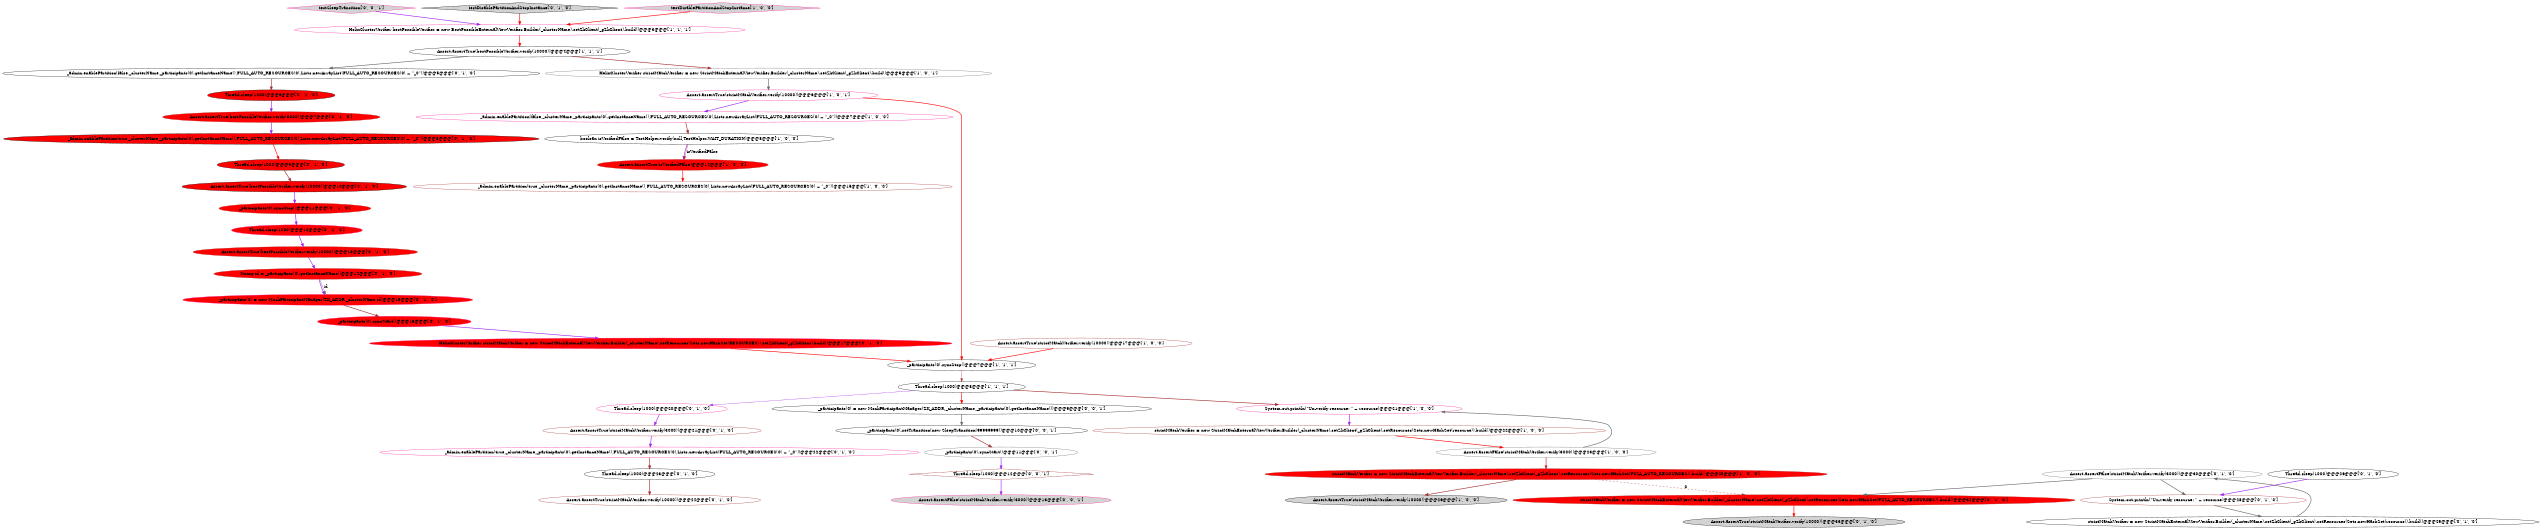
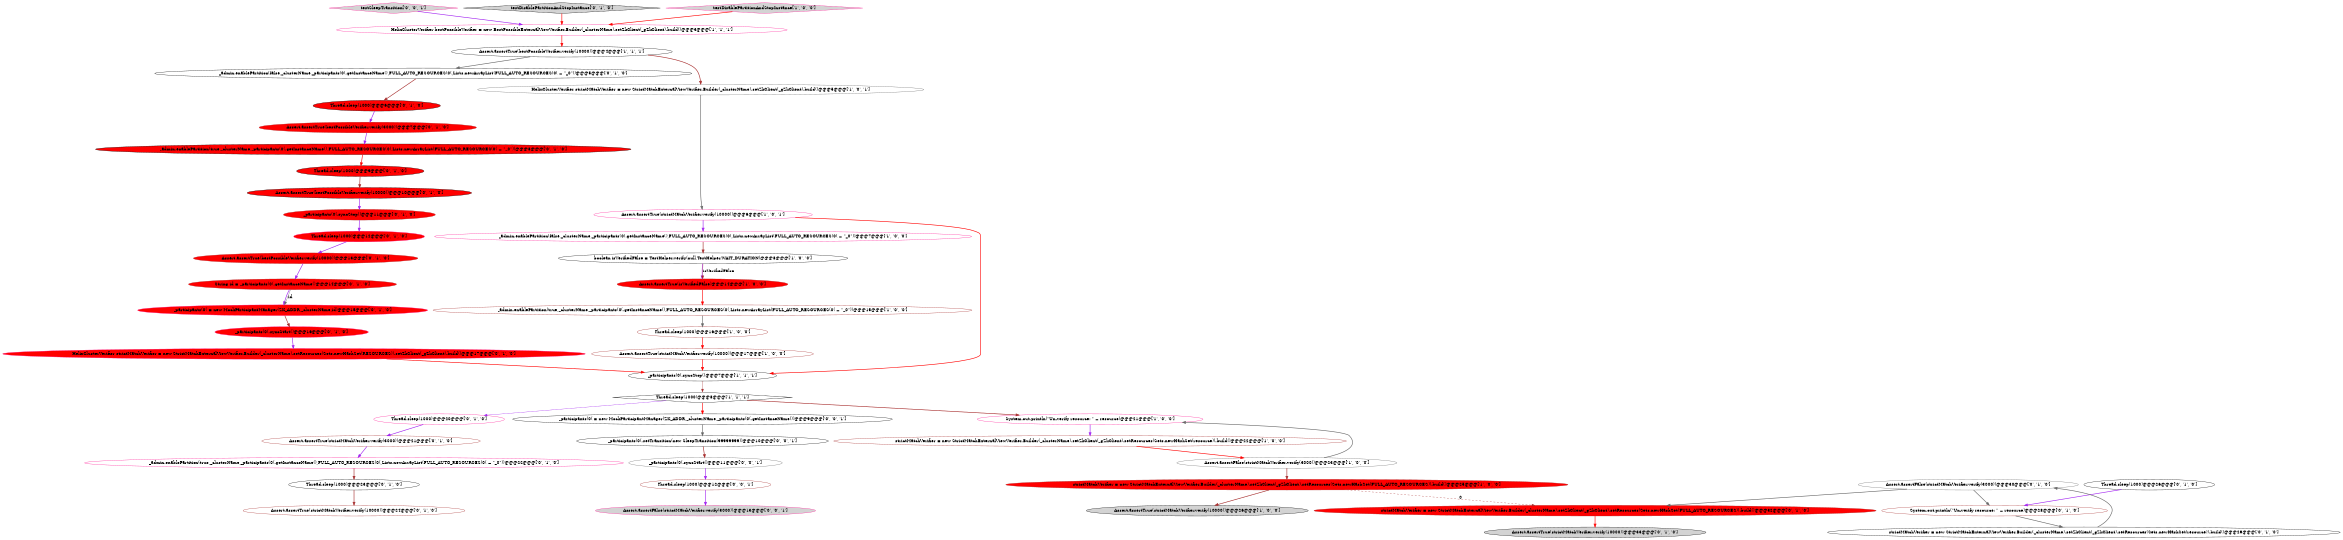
none -> (703, 332)
(962, 387) -> (703, 397)
(1001, 474) -> (705, 485)
